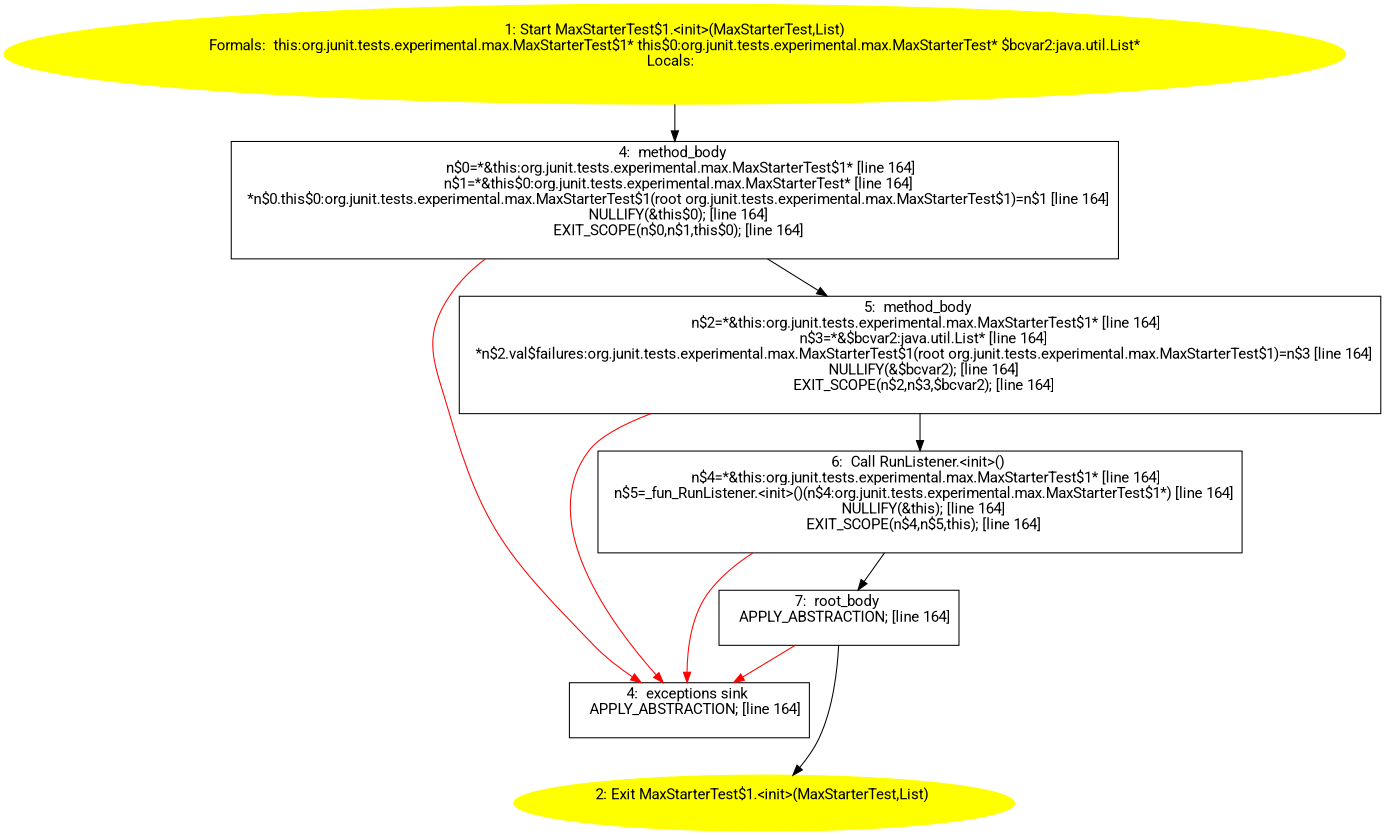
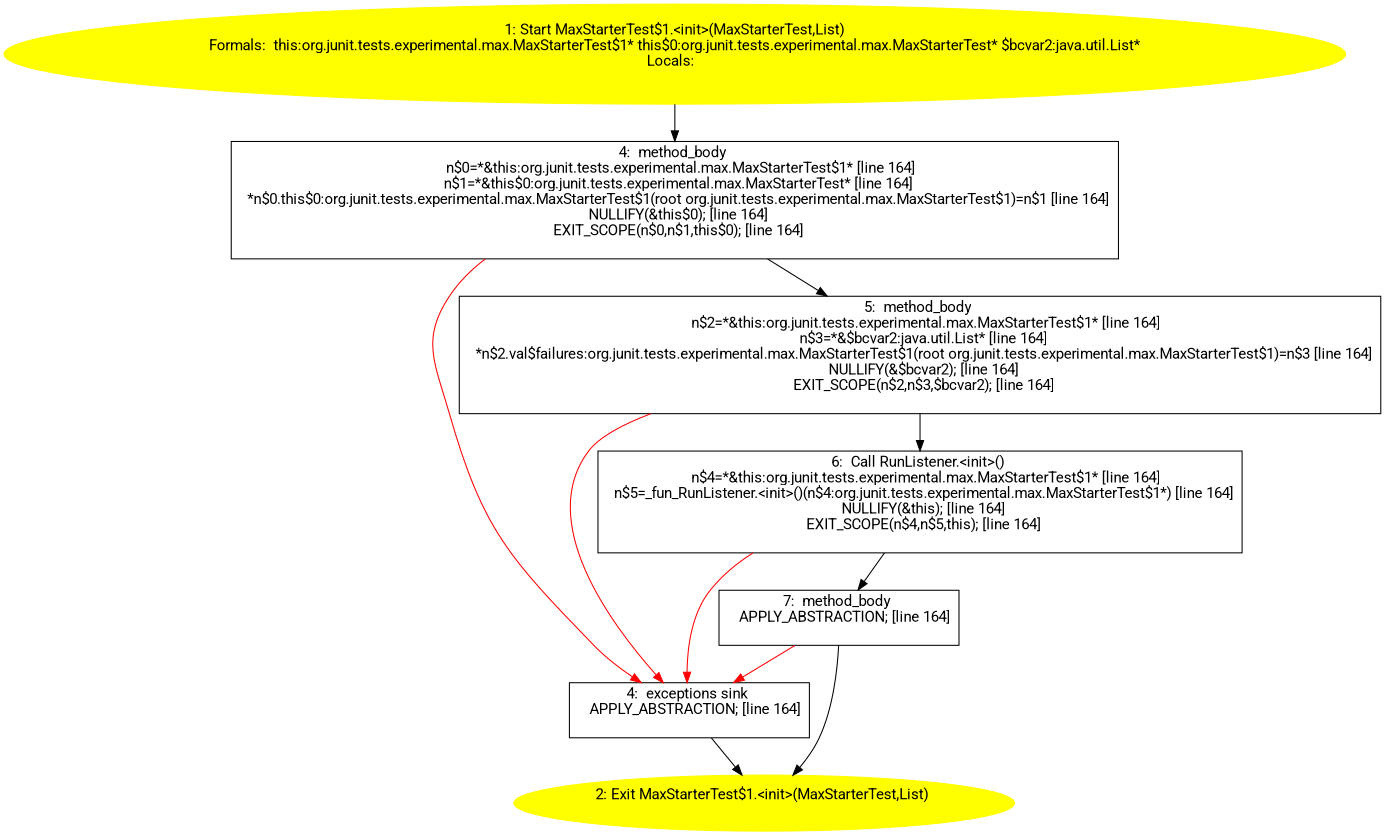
(839, 618) -> (839, 618)
none -> (723, 753)
